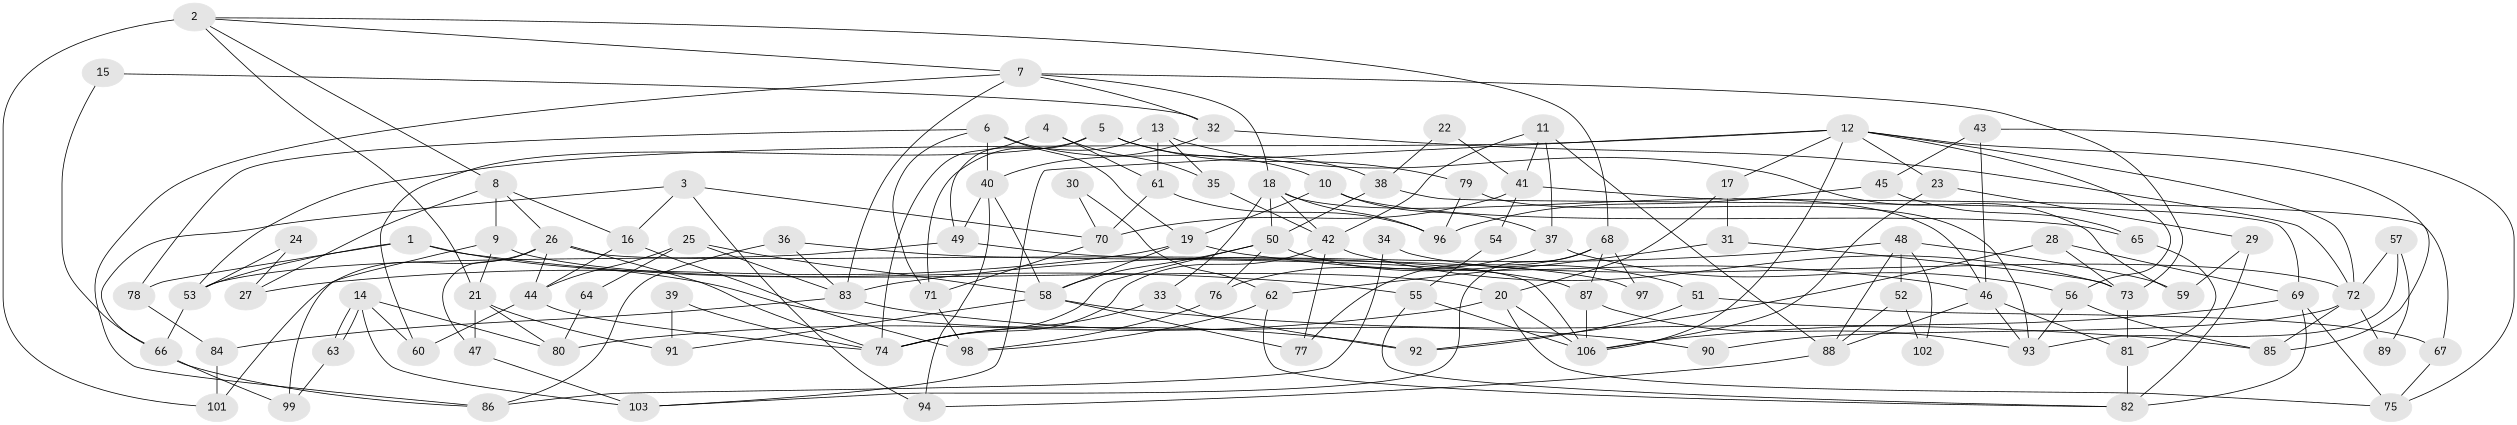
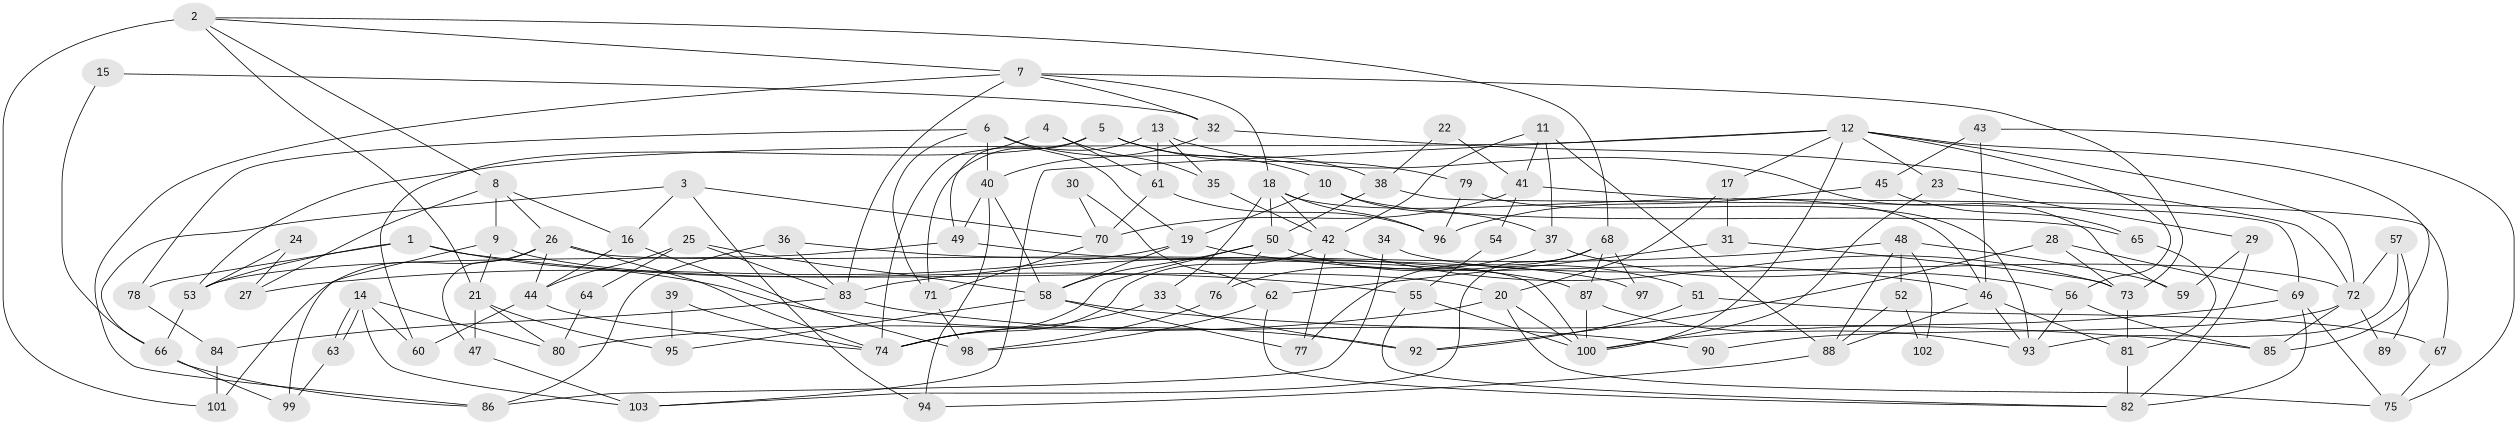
(672, 352) -> (672, 352)
(1586, 352) -> (1586, 352)
